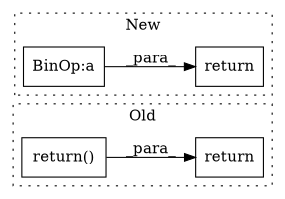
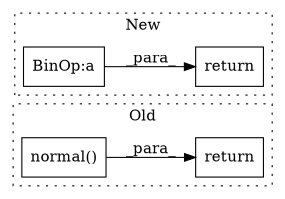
(64, 157) -> (64, 157)
